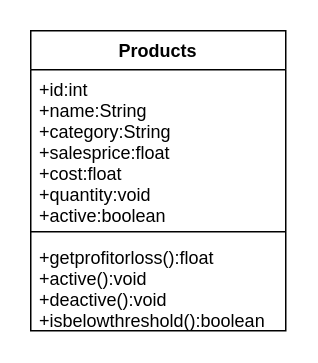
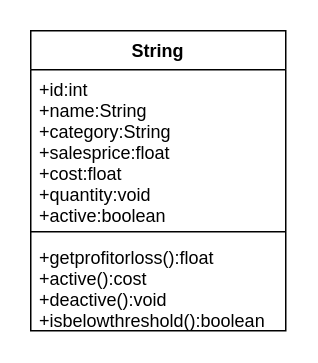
(158, 51) -> (158, 51)
(151, 258) -> (151, 258)
